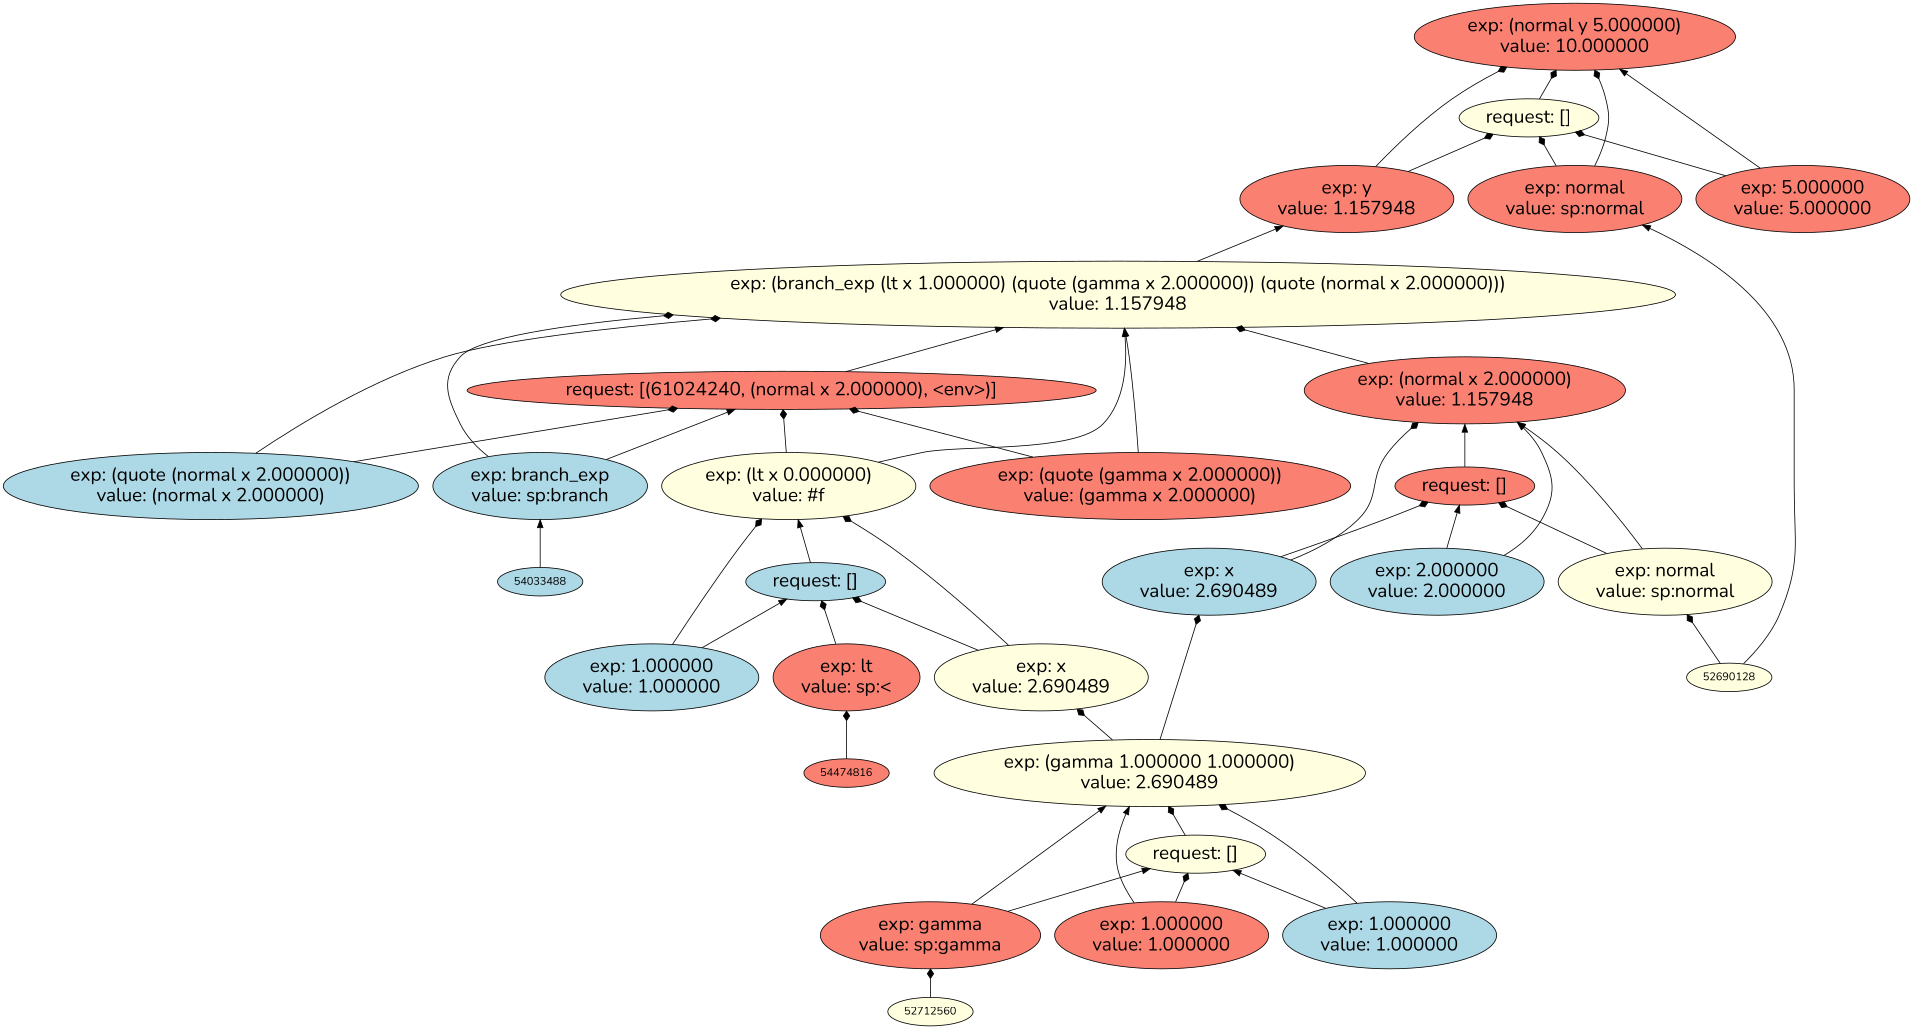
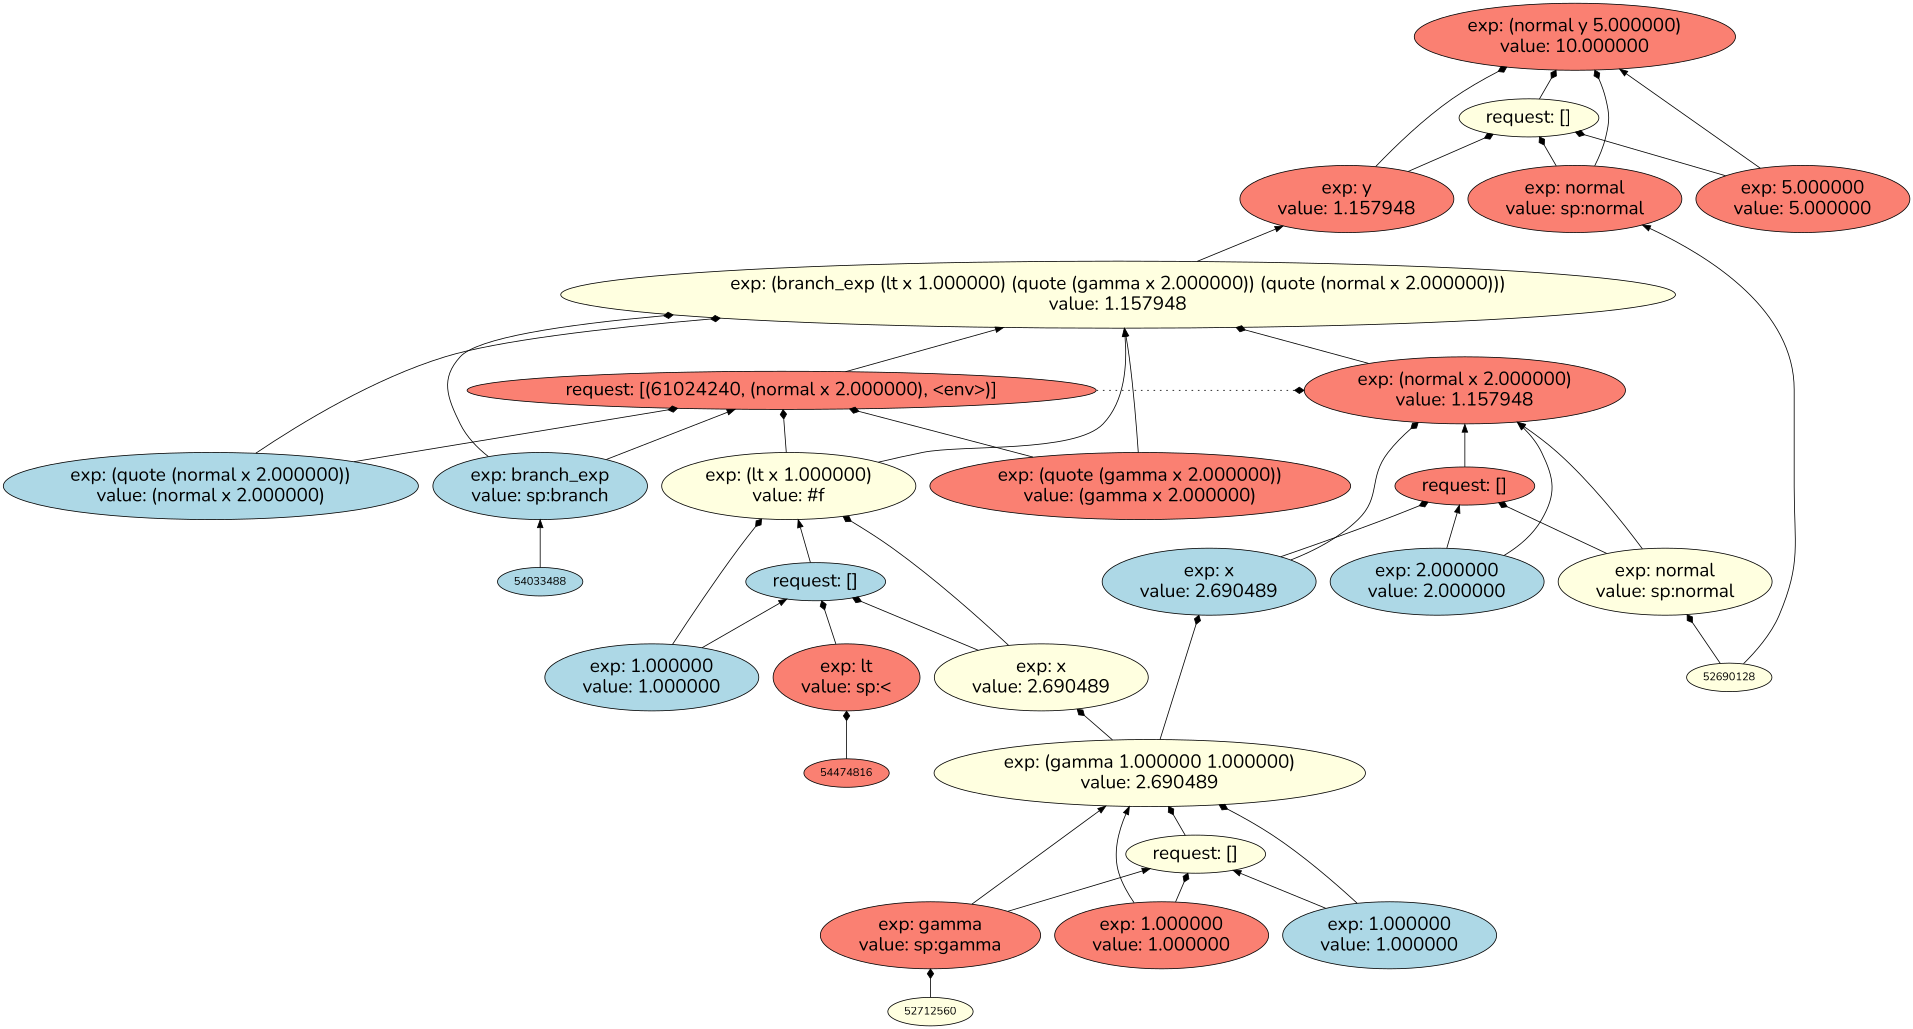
none -> (1196, 390)
(789, 486) -> (789, 486)
